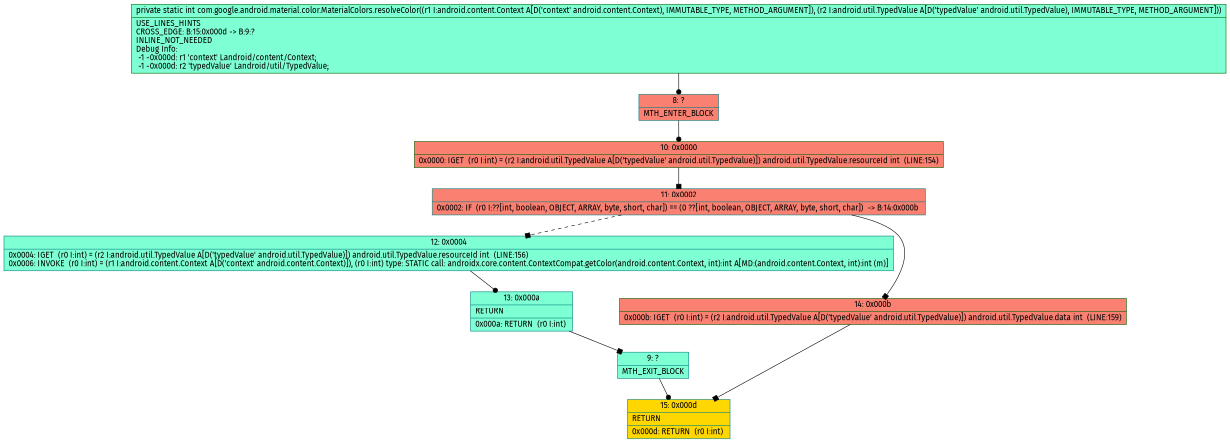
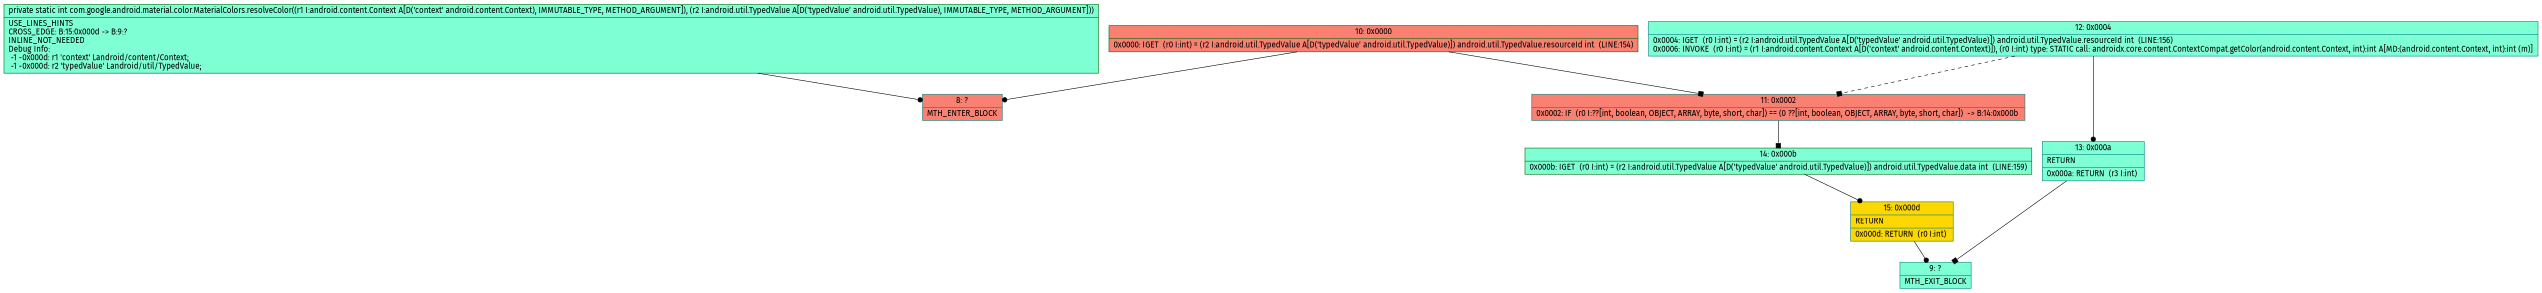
(679, 129) -> (1152, 76)
(576, 225) -> (1929, 75)
(873, 311) -> (1778, 161)
(522, 324) -> (2093, 174)
(784, 361) -> (1831, 187)
(663, 387) -> (1920, 250)
